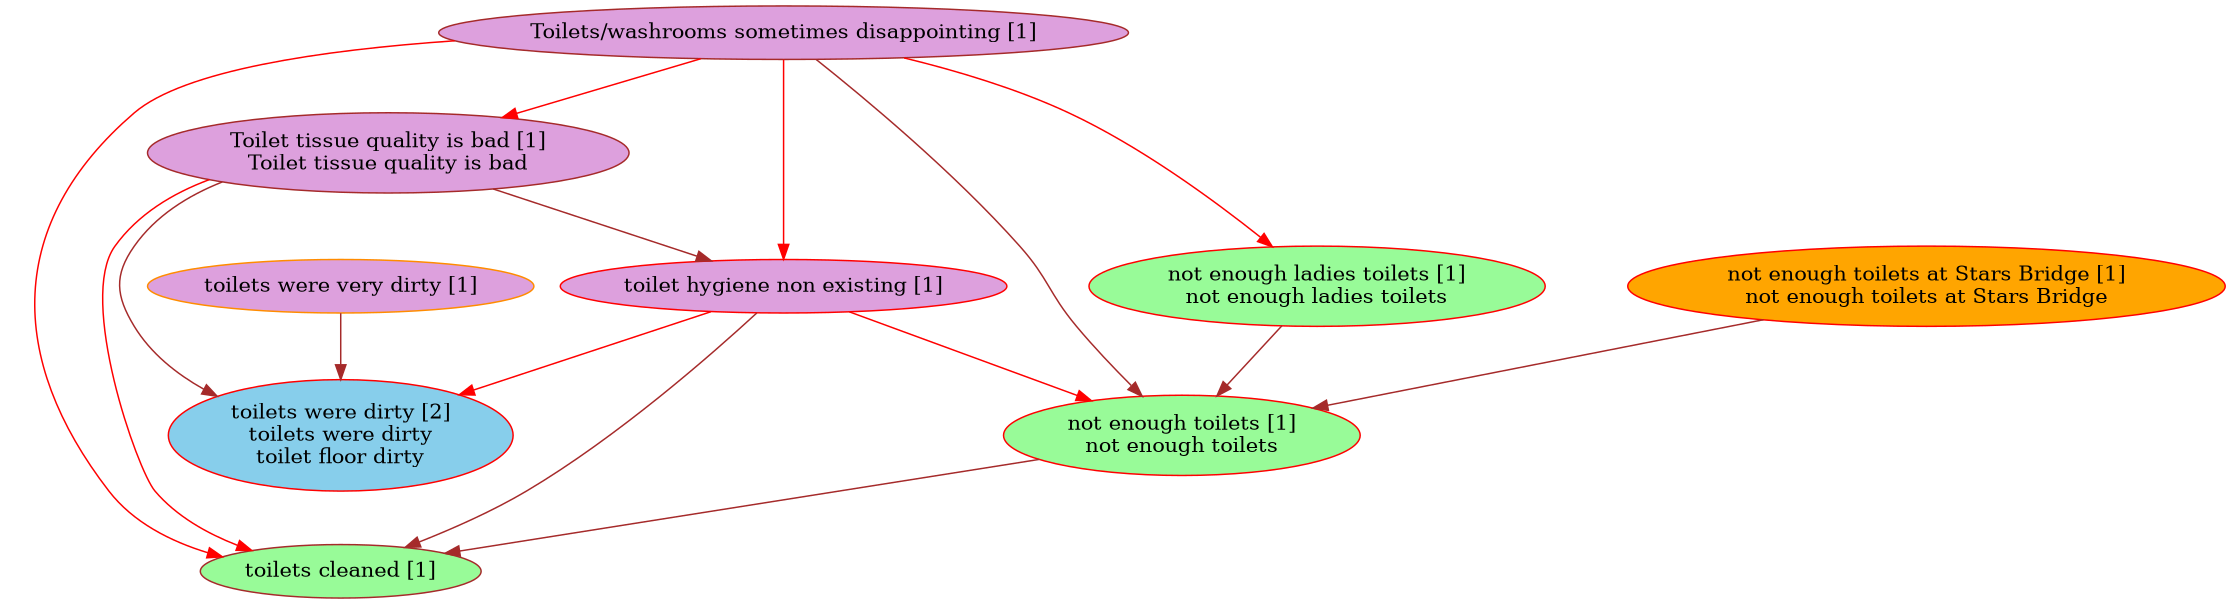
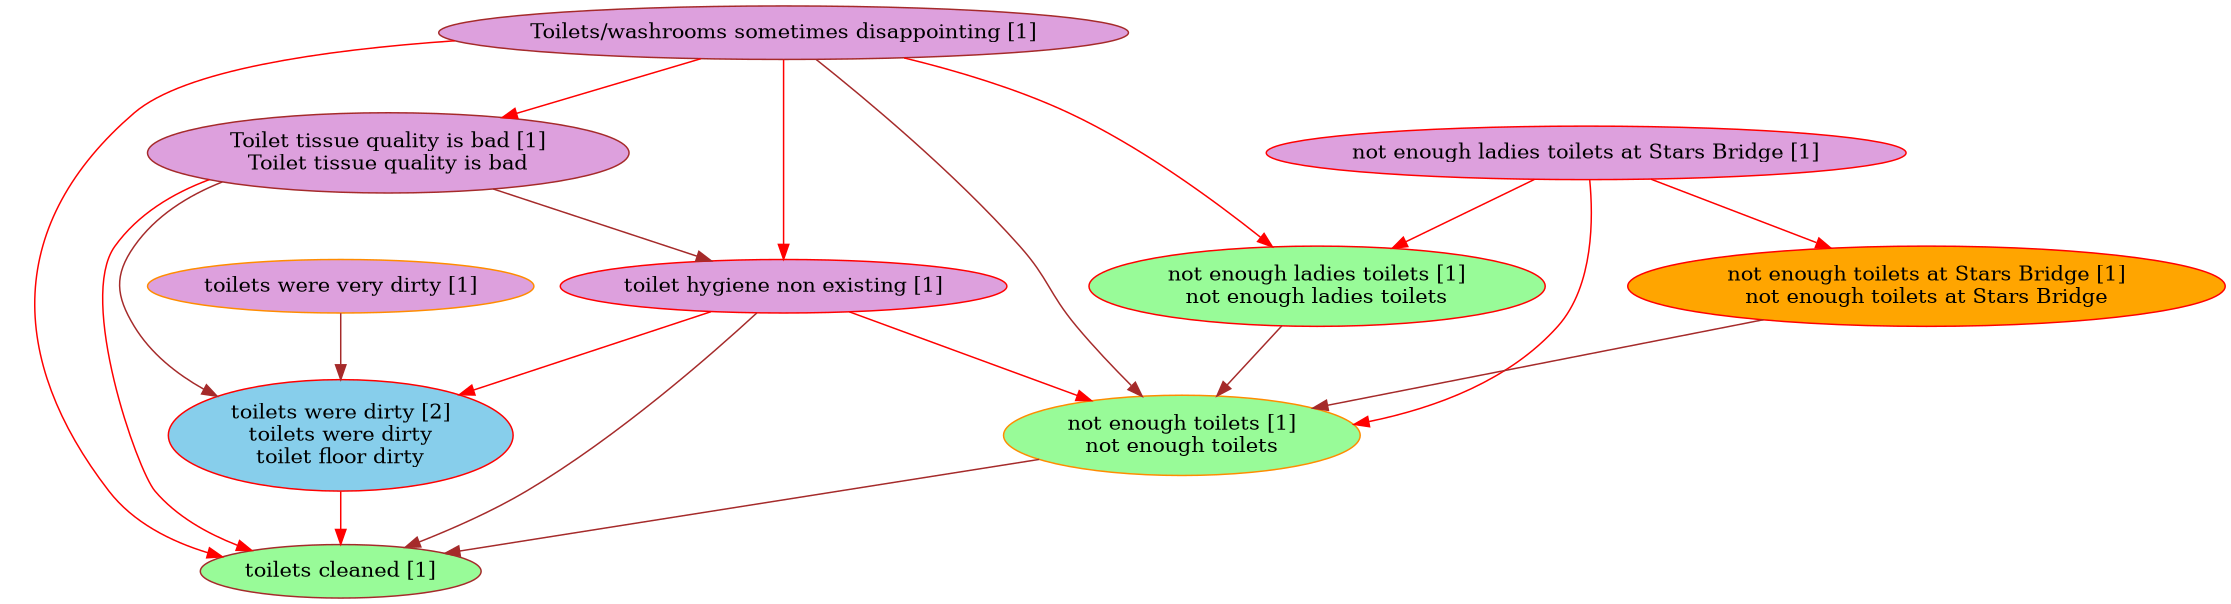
none -> (1586, 153)
(1182, 435) -> (1182, 435)
none -> (341, 510)
